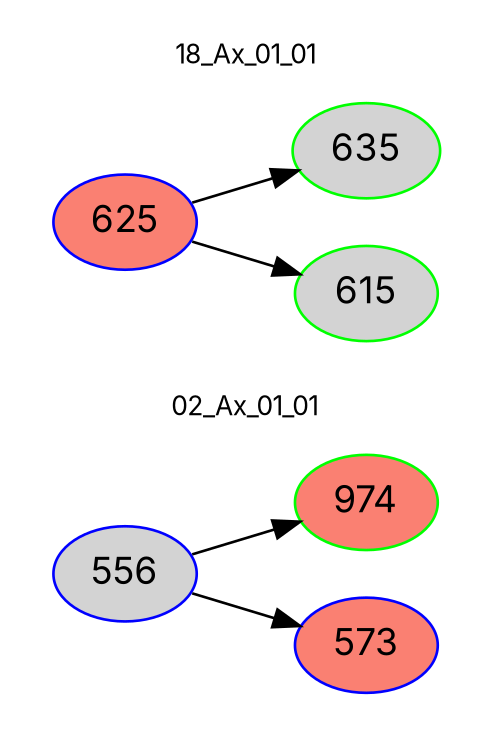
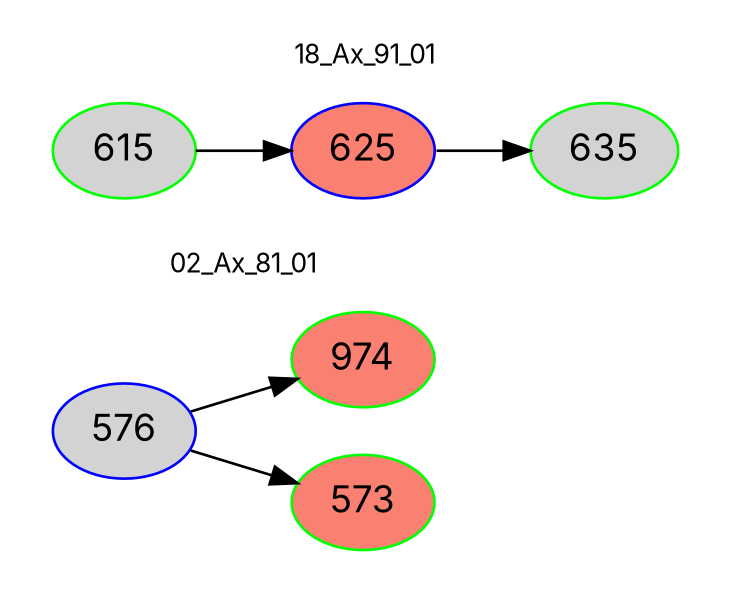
(247, 57) -> (366, 57)
(233, 254) -> (230, 151)
(245, 409) -> (244, 266)
(125, 574) -> (124, 431)
(366, 645) -> (363, 502)
